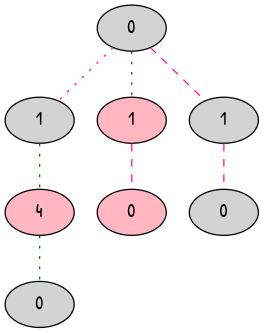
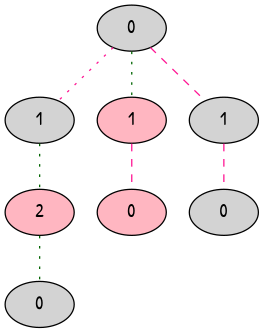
(40, 212) -> (40, 212)
